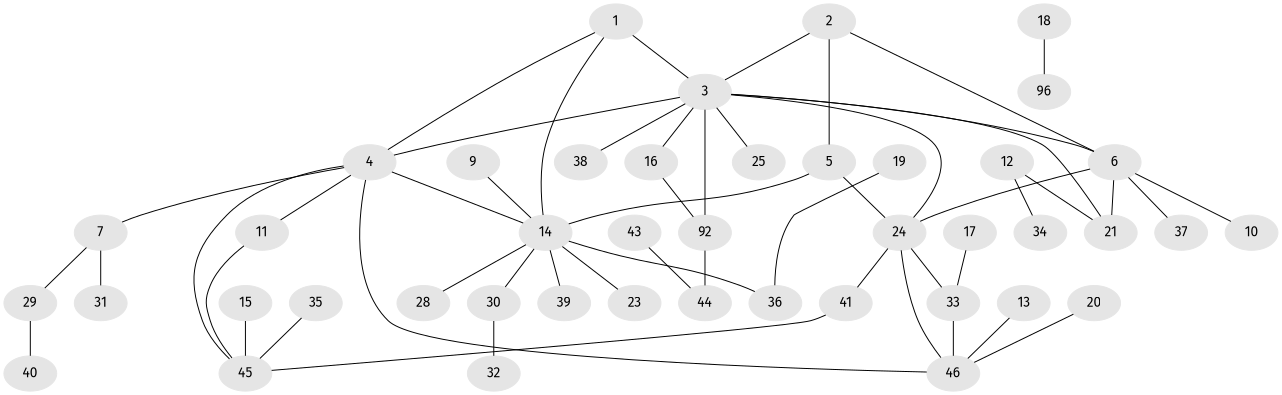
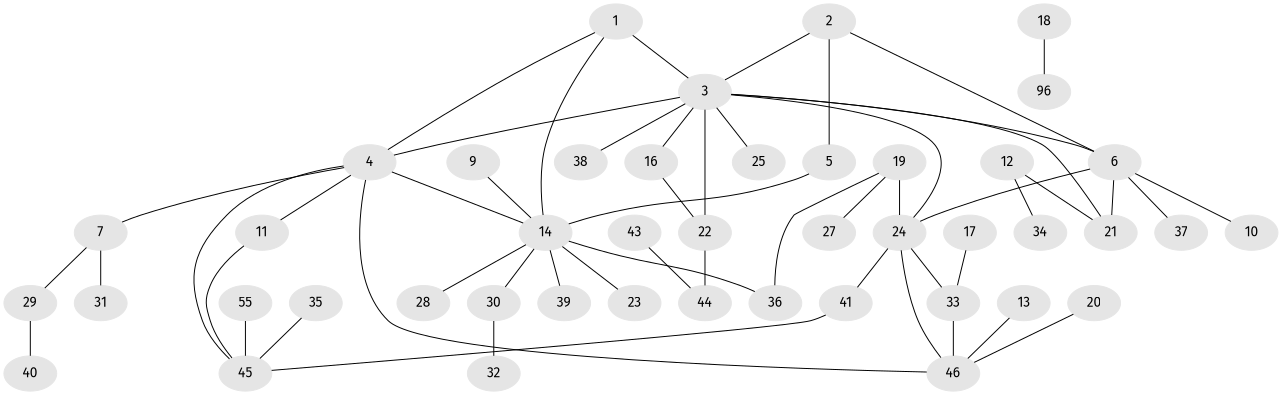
(864, 197) -> (900, 198)
(705, 233) -> (705, 233)
none -> (829, 233)
(245, 303) -> (245, 303)
